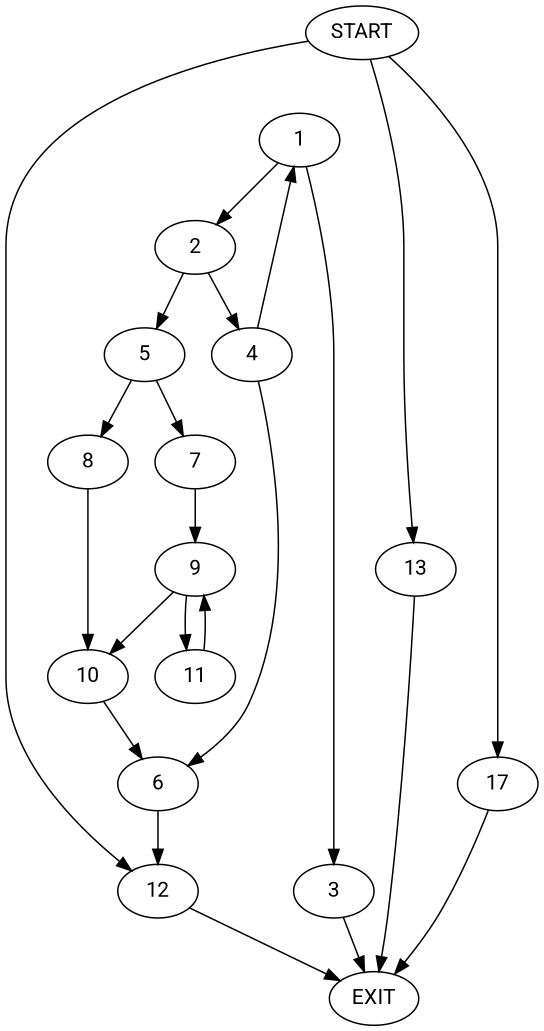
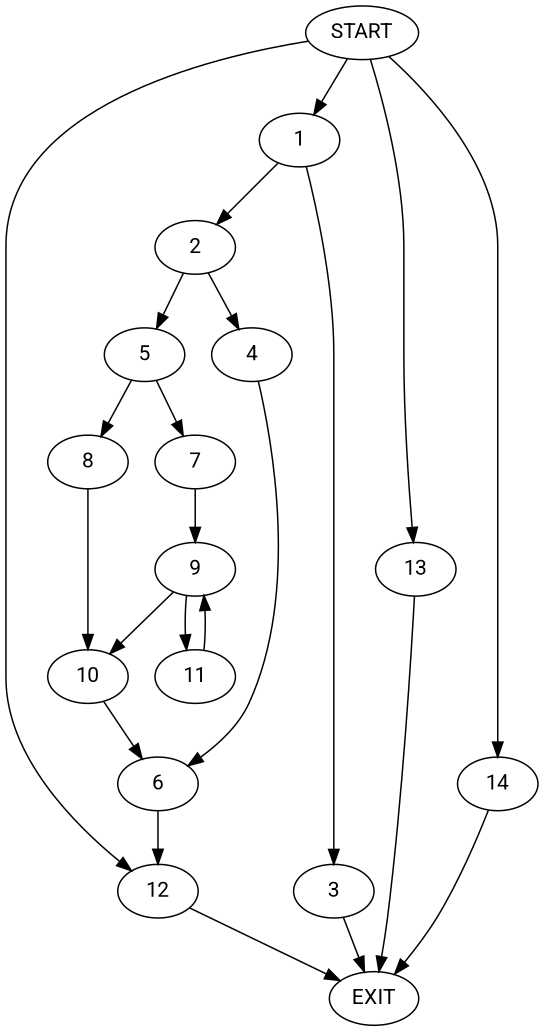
(274, 255) -> (334, 80)
(498, 784) -> (498, 784)
